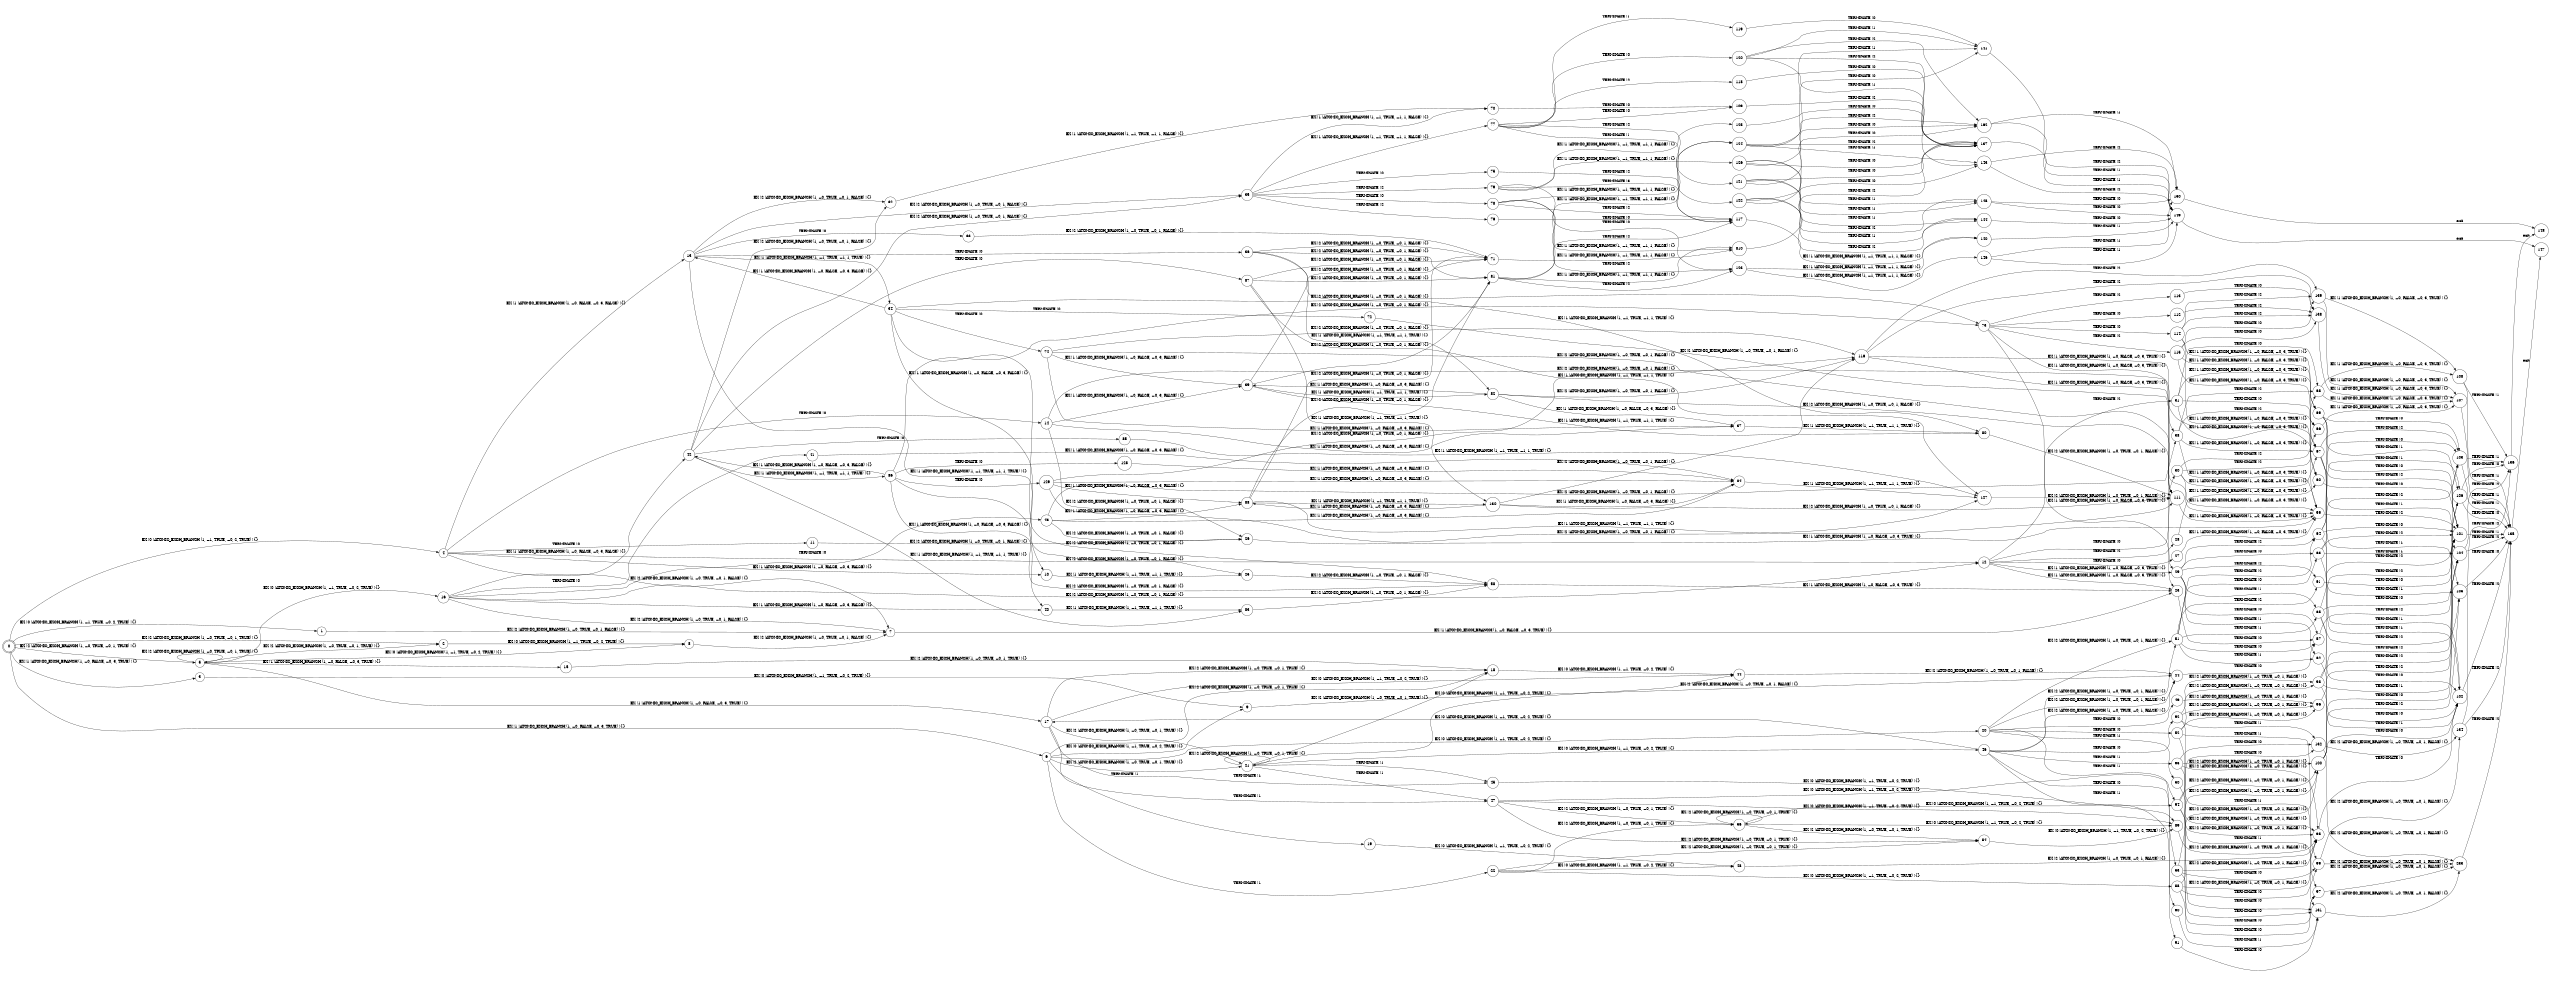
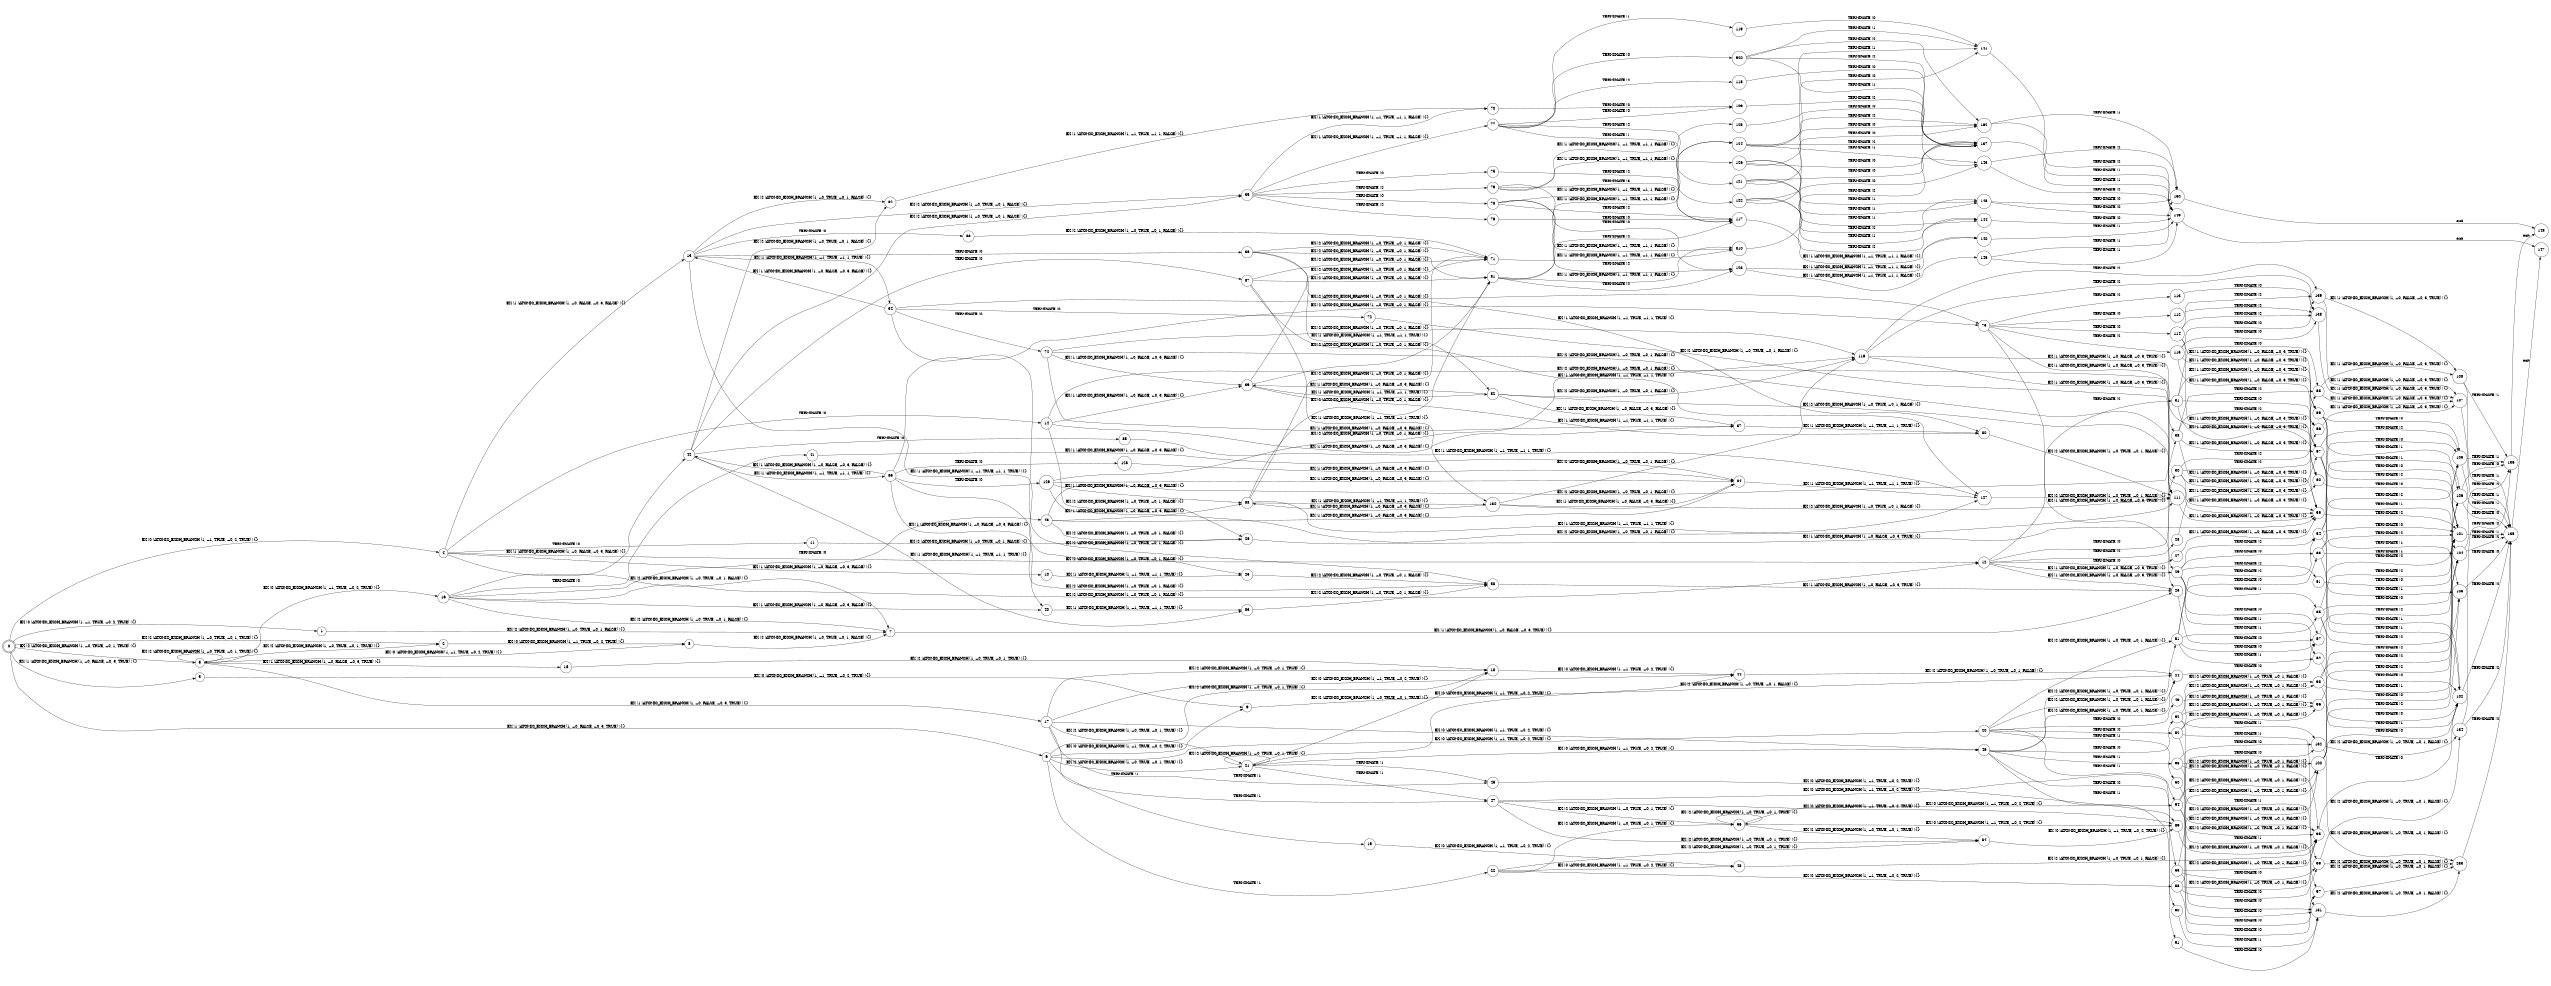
(1739, 58) -> (1739, 58)
(992, 424) -> none
(2240, 604) -> none
(1518, 719) -> (1514, 735)
